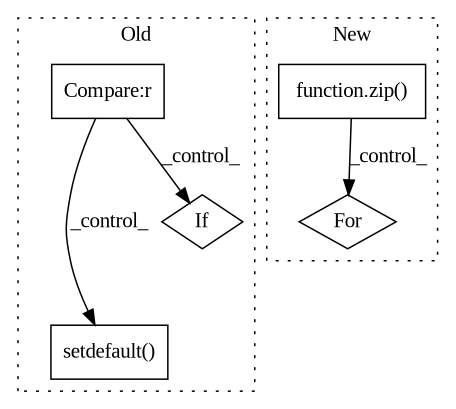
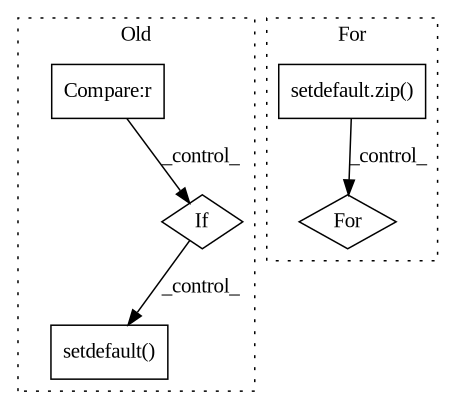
(352, 35) -> (352, 35)
(352, 91) -> (352, 91)
(67, 214) -> (164, 276)
